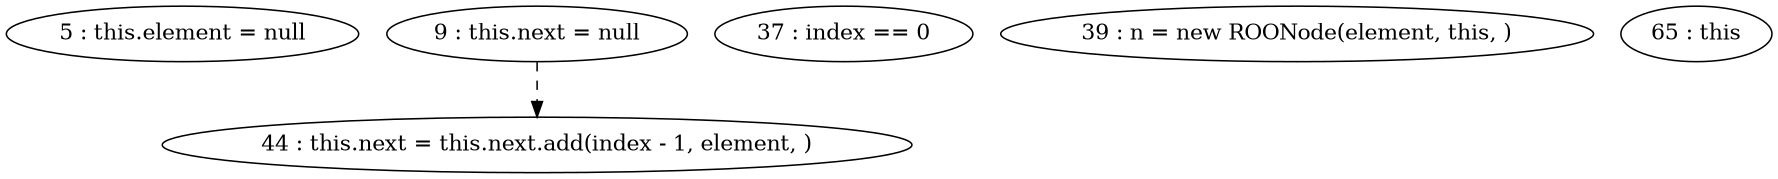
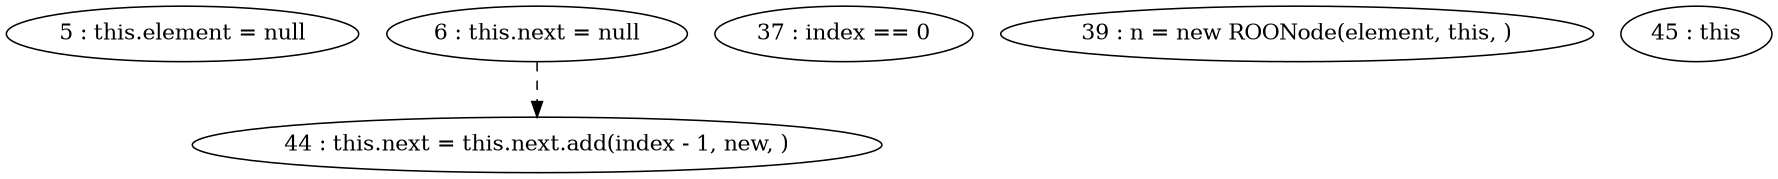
(537, 34) -> (537, 34)
(1696, 34) -> (1696, 34)
(537, 145) -> (537, 145)
